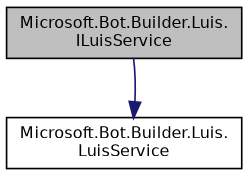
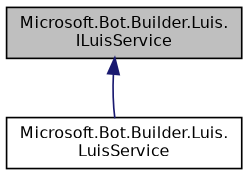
(135, 80) -> (113, 96)
